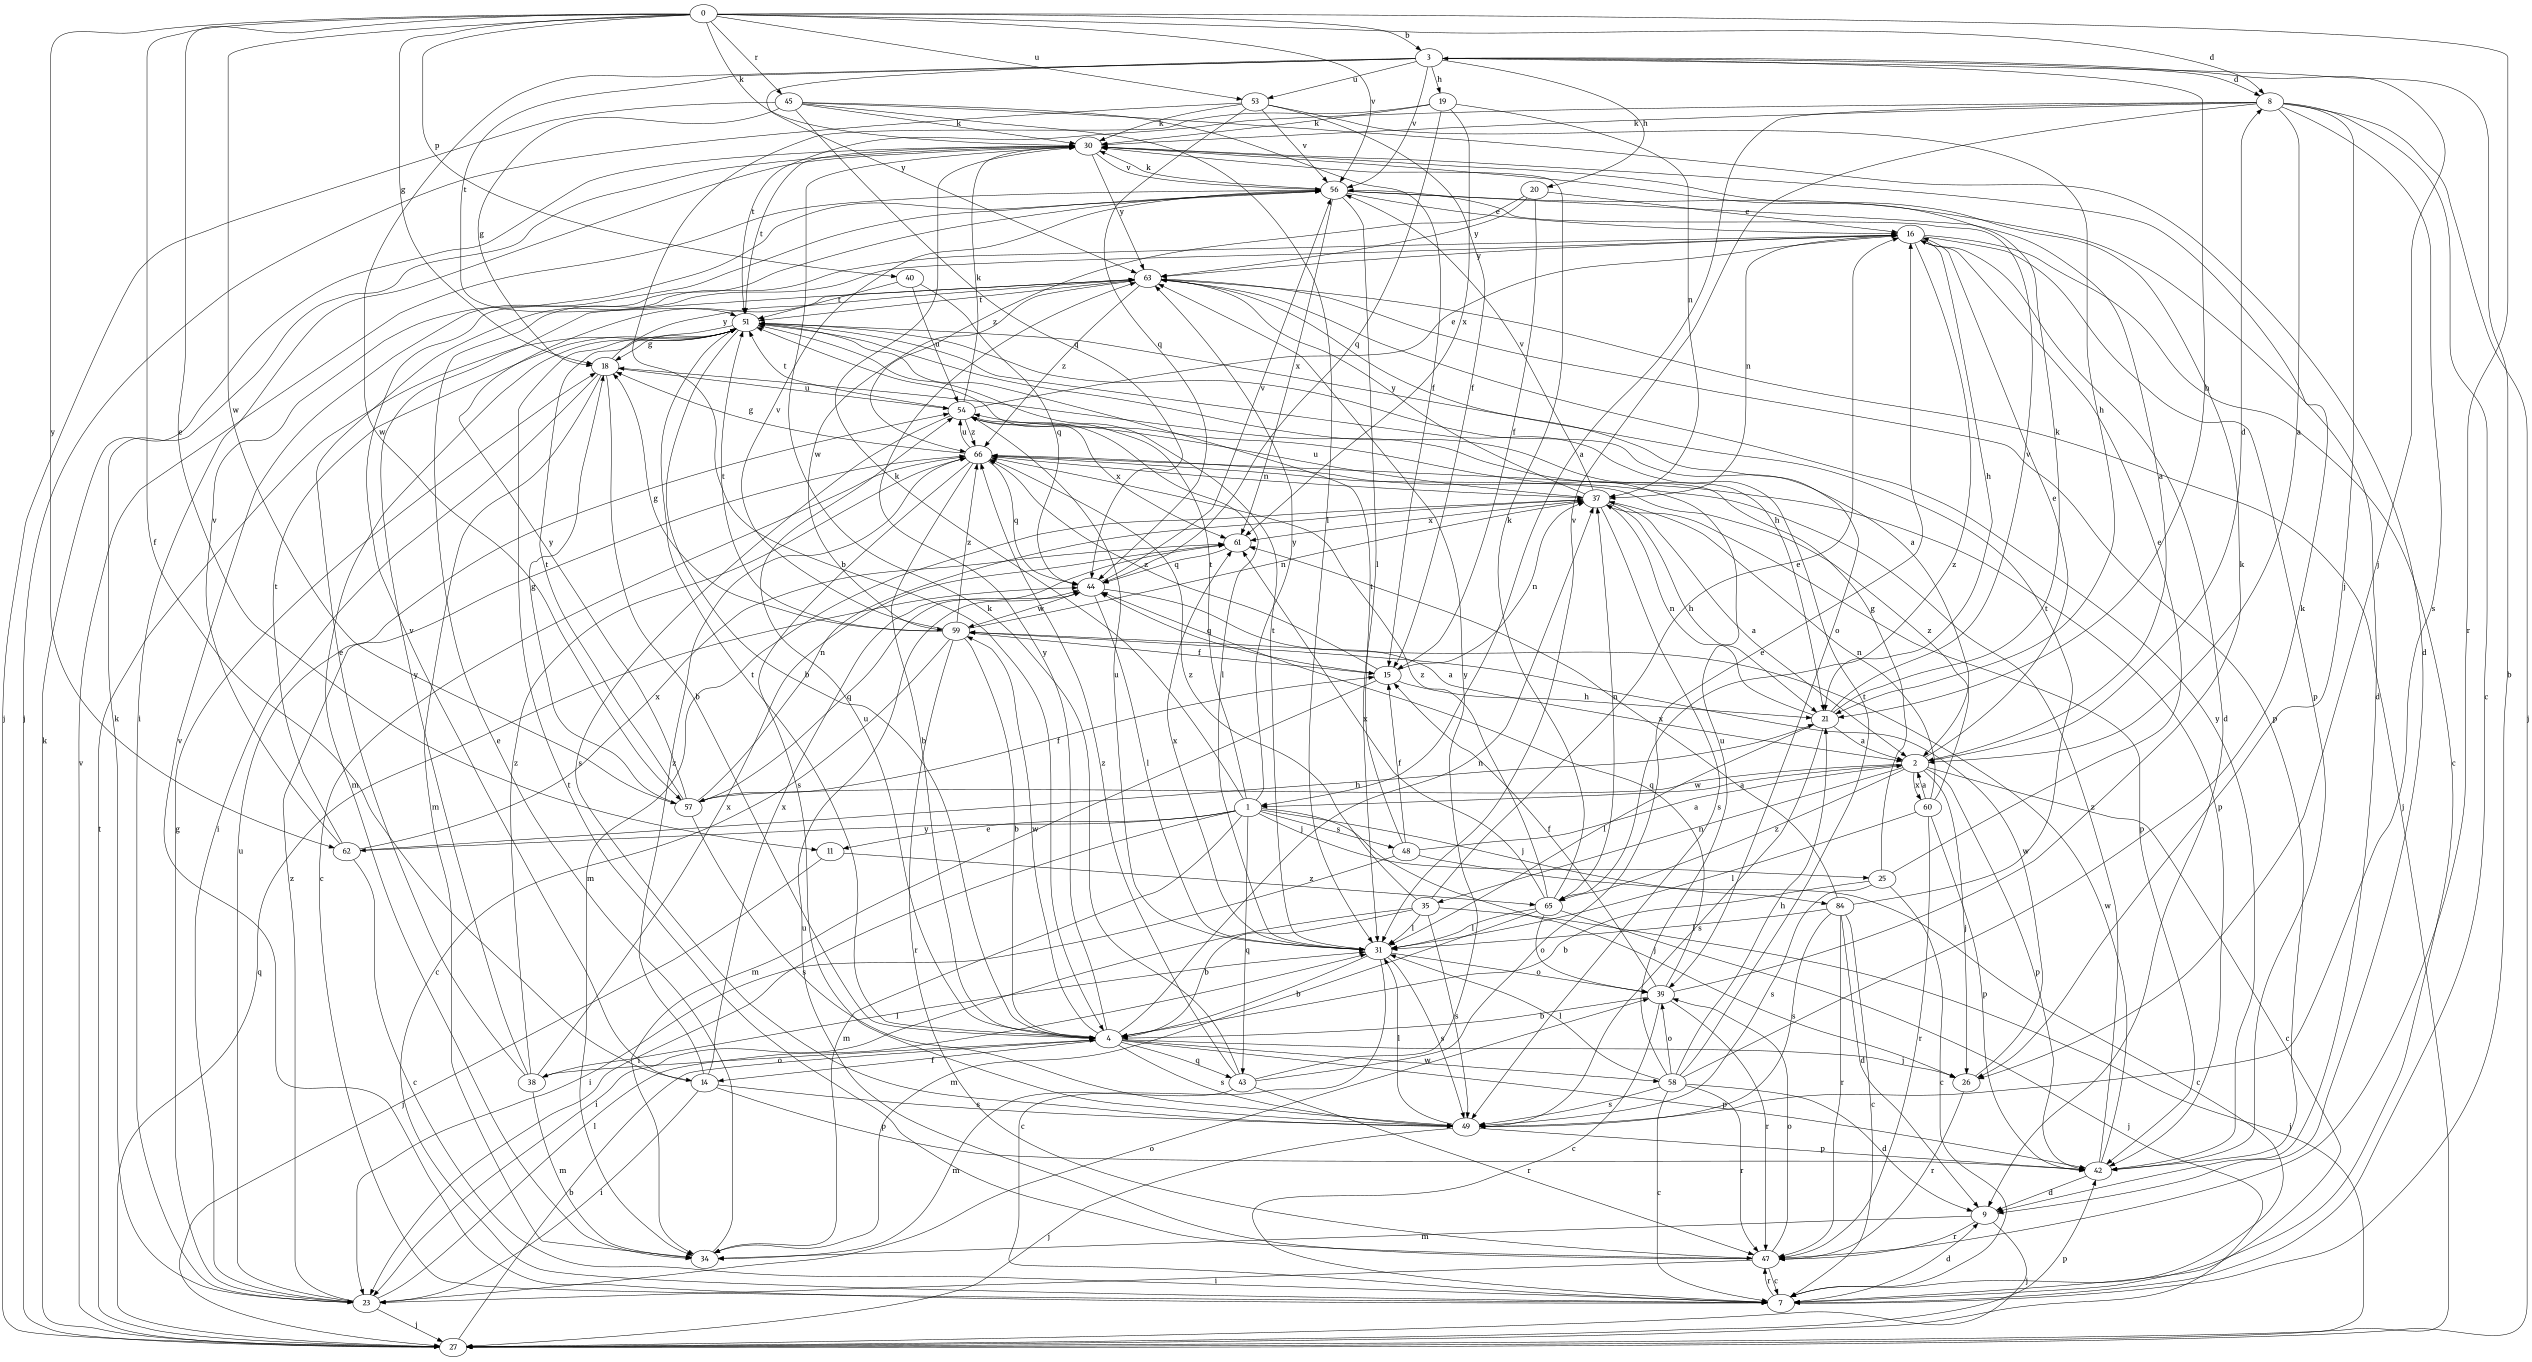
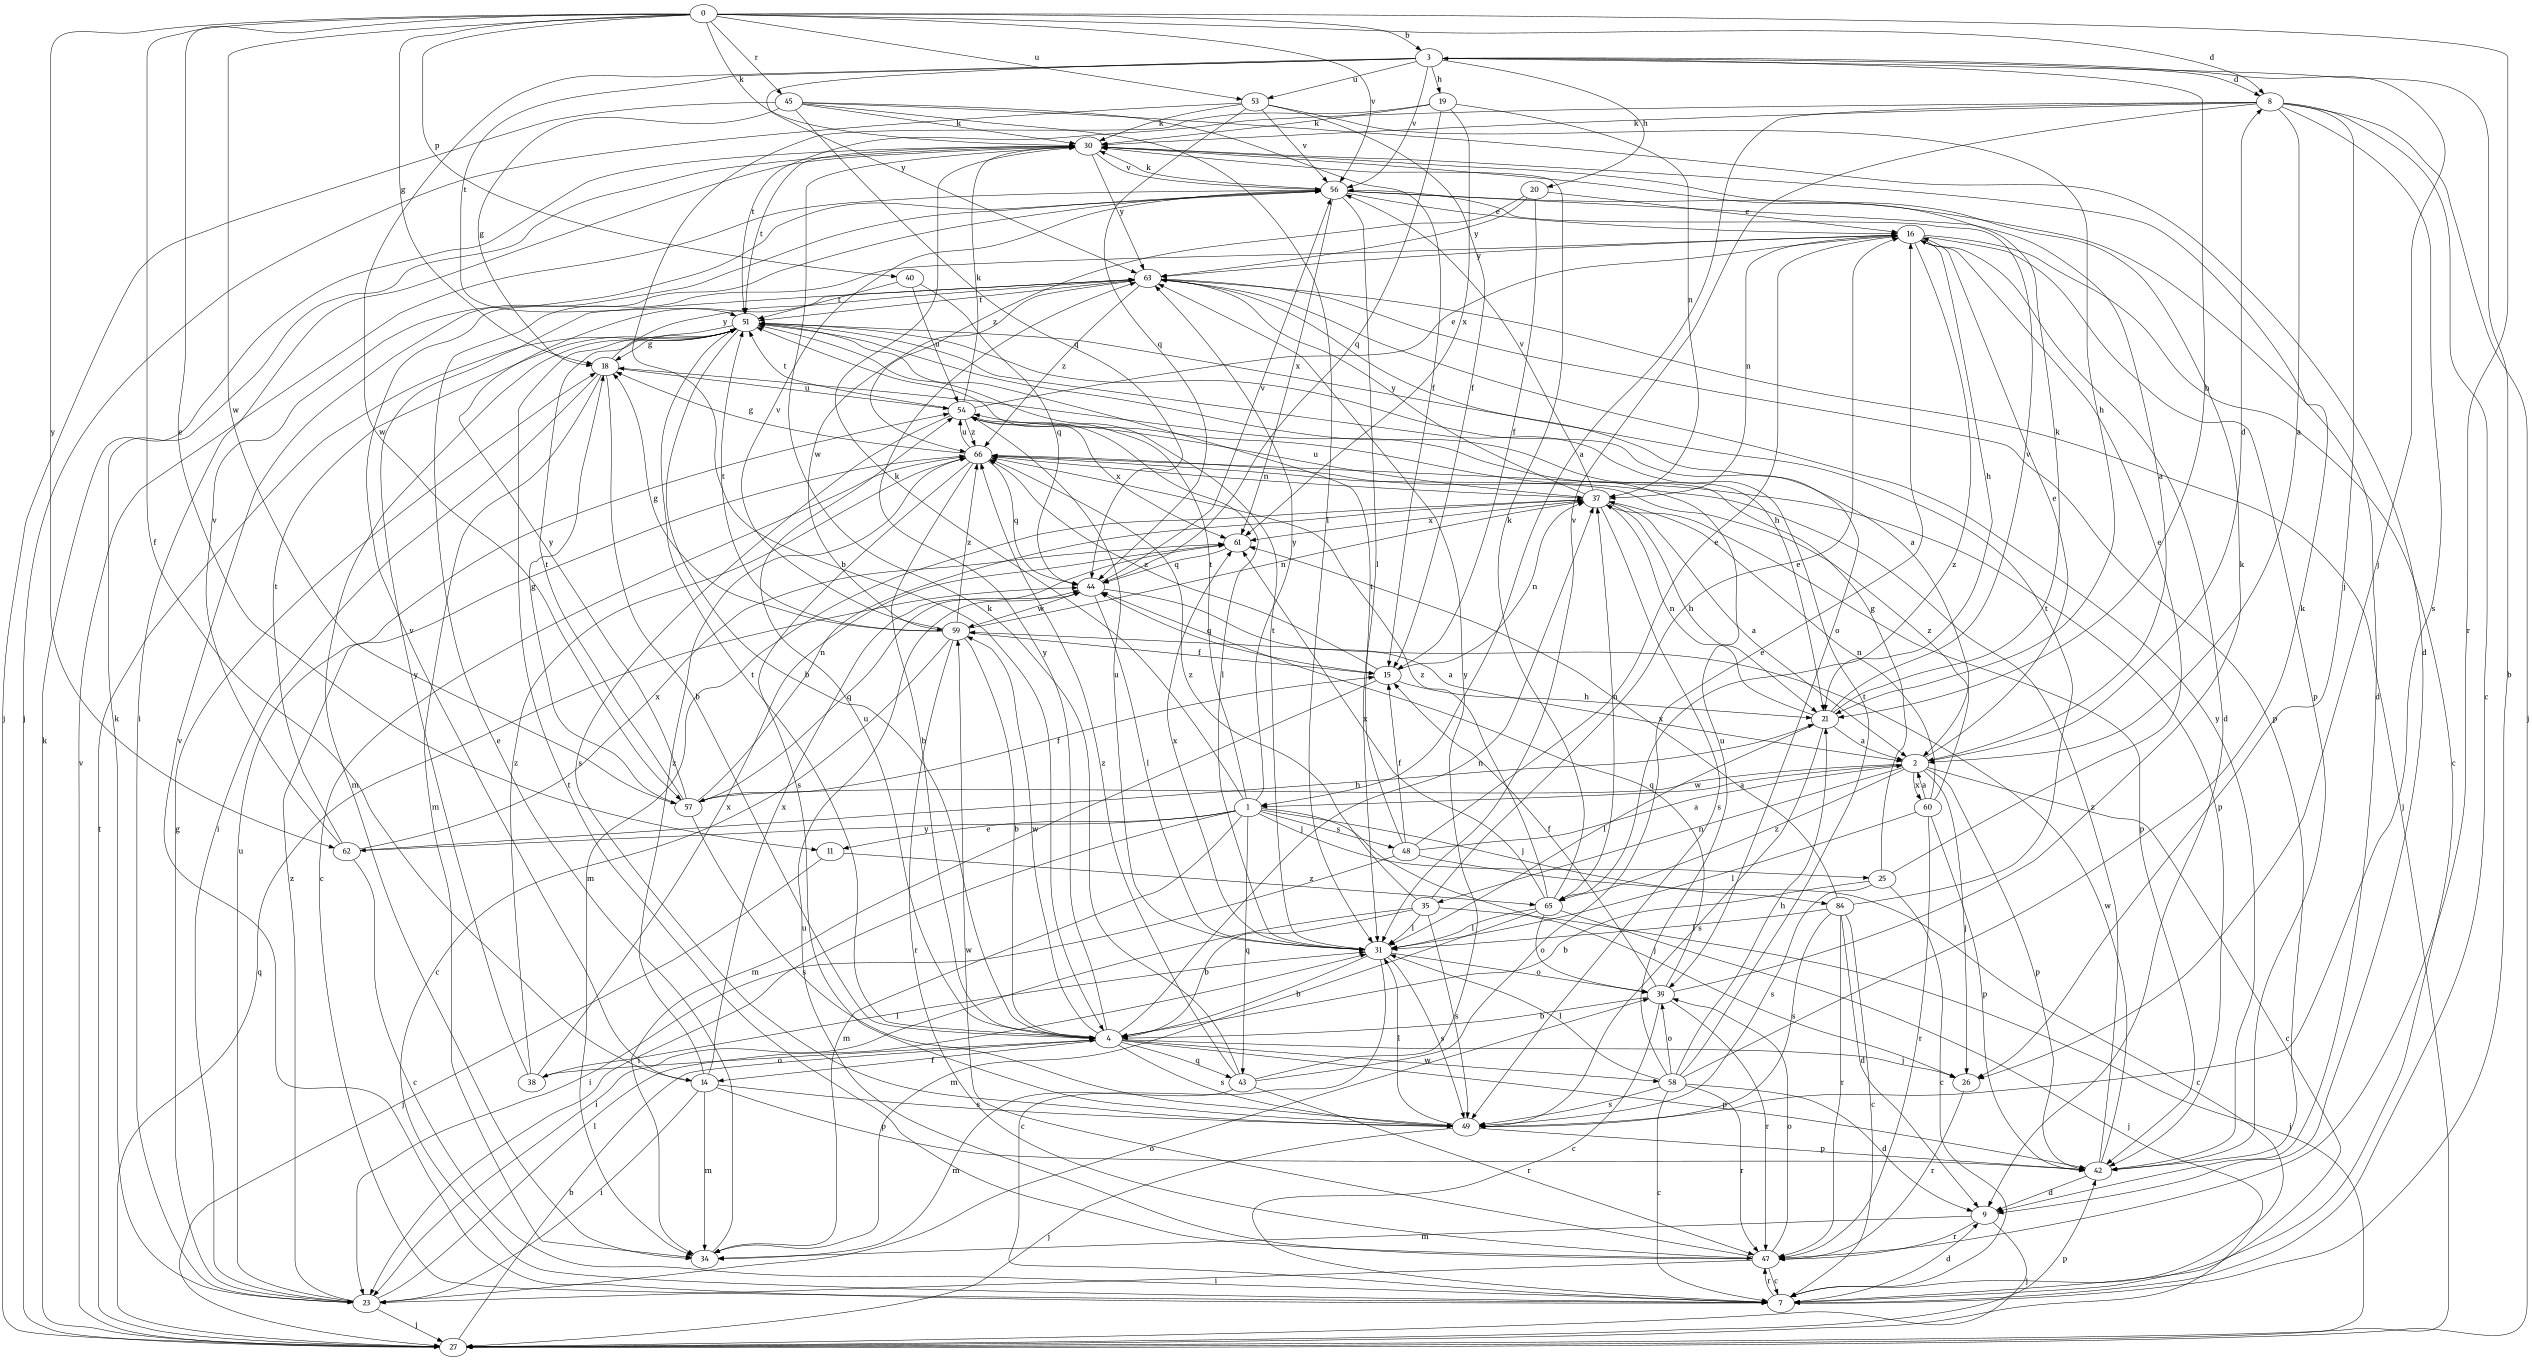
(863, 267) -> (1702, 546)
(1648, 699) -> (1140, 1144)
(573, 1204) -> (705, 1169)
